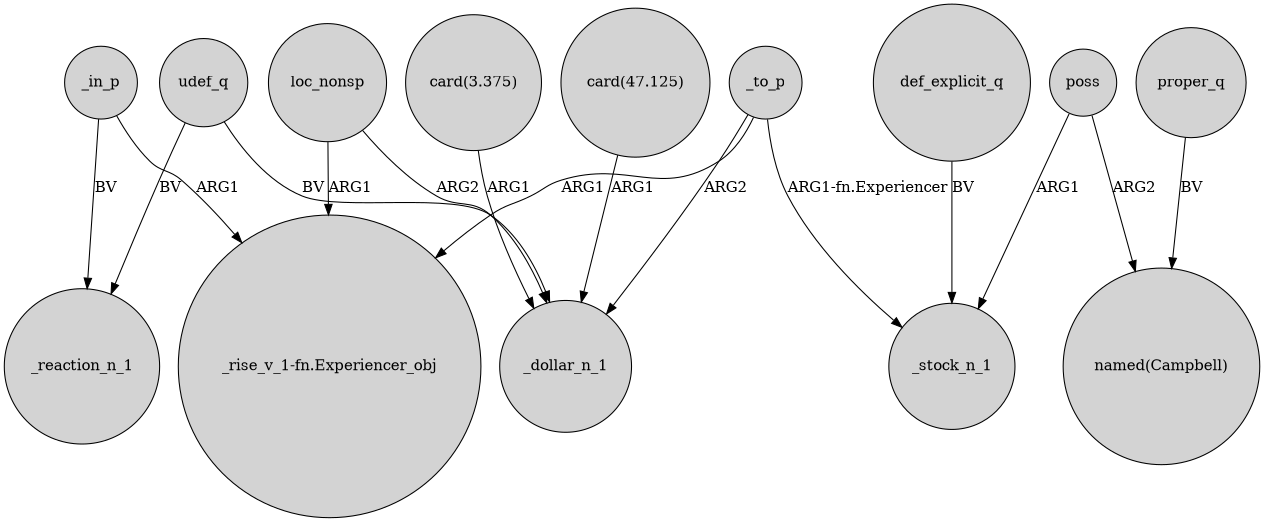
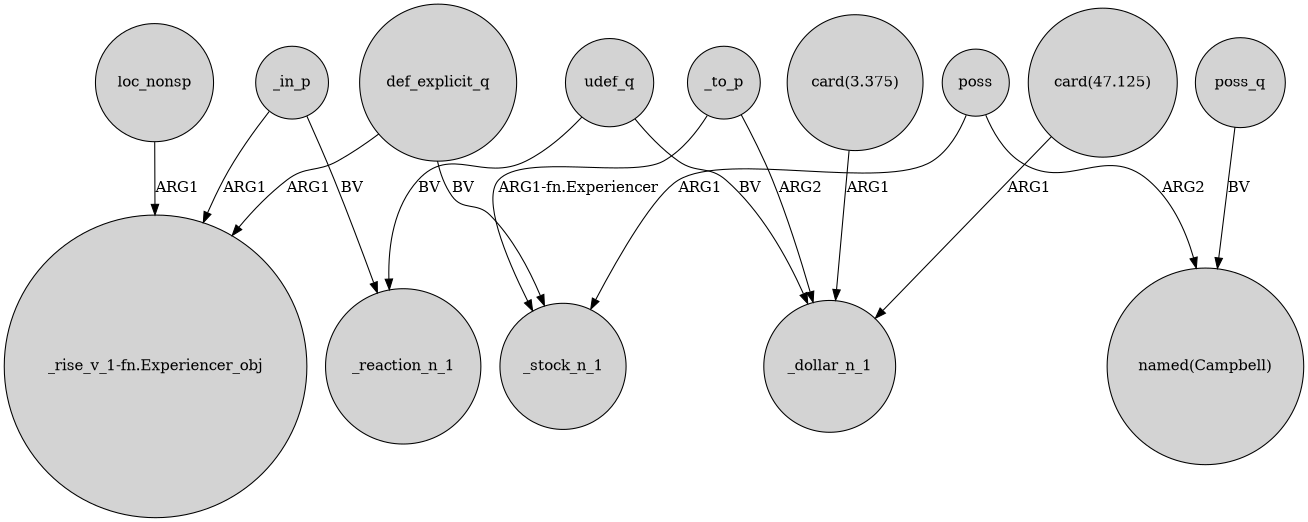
(1191, 83) -> (1240, 83)
(601, 174) -> (303, 172)
(438, 197) -> none
